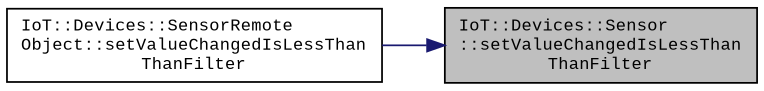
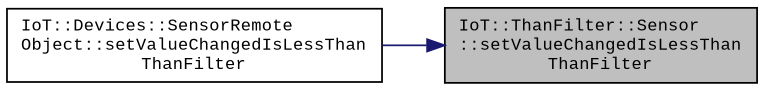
(601, 45) -> (601, 45)
